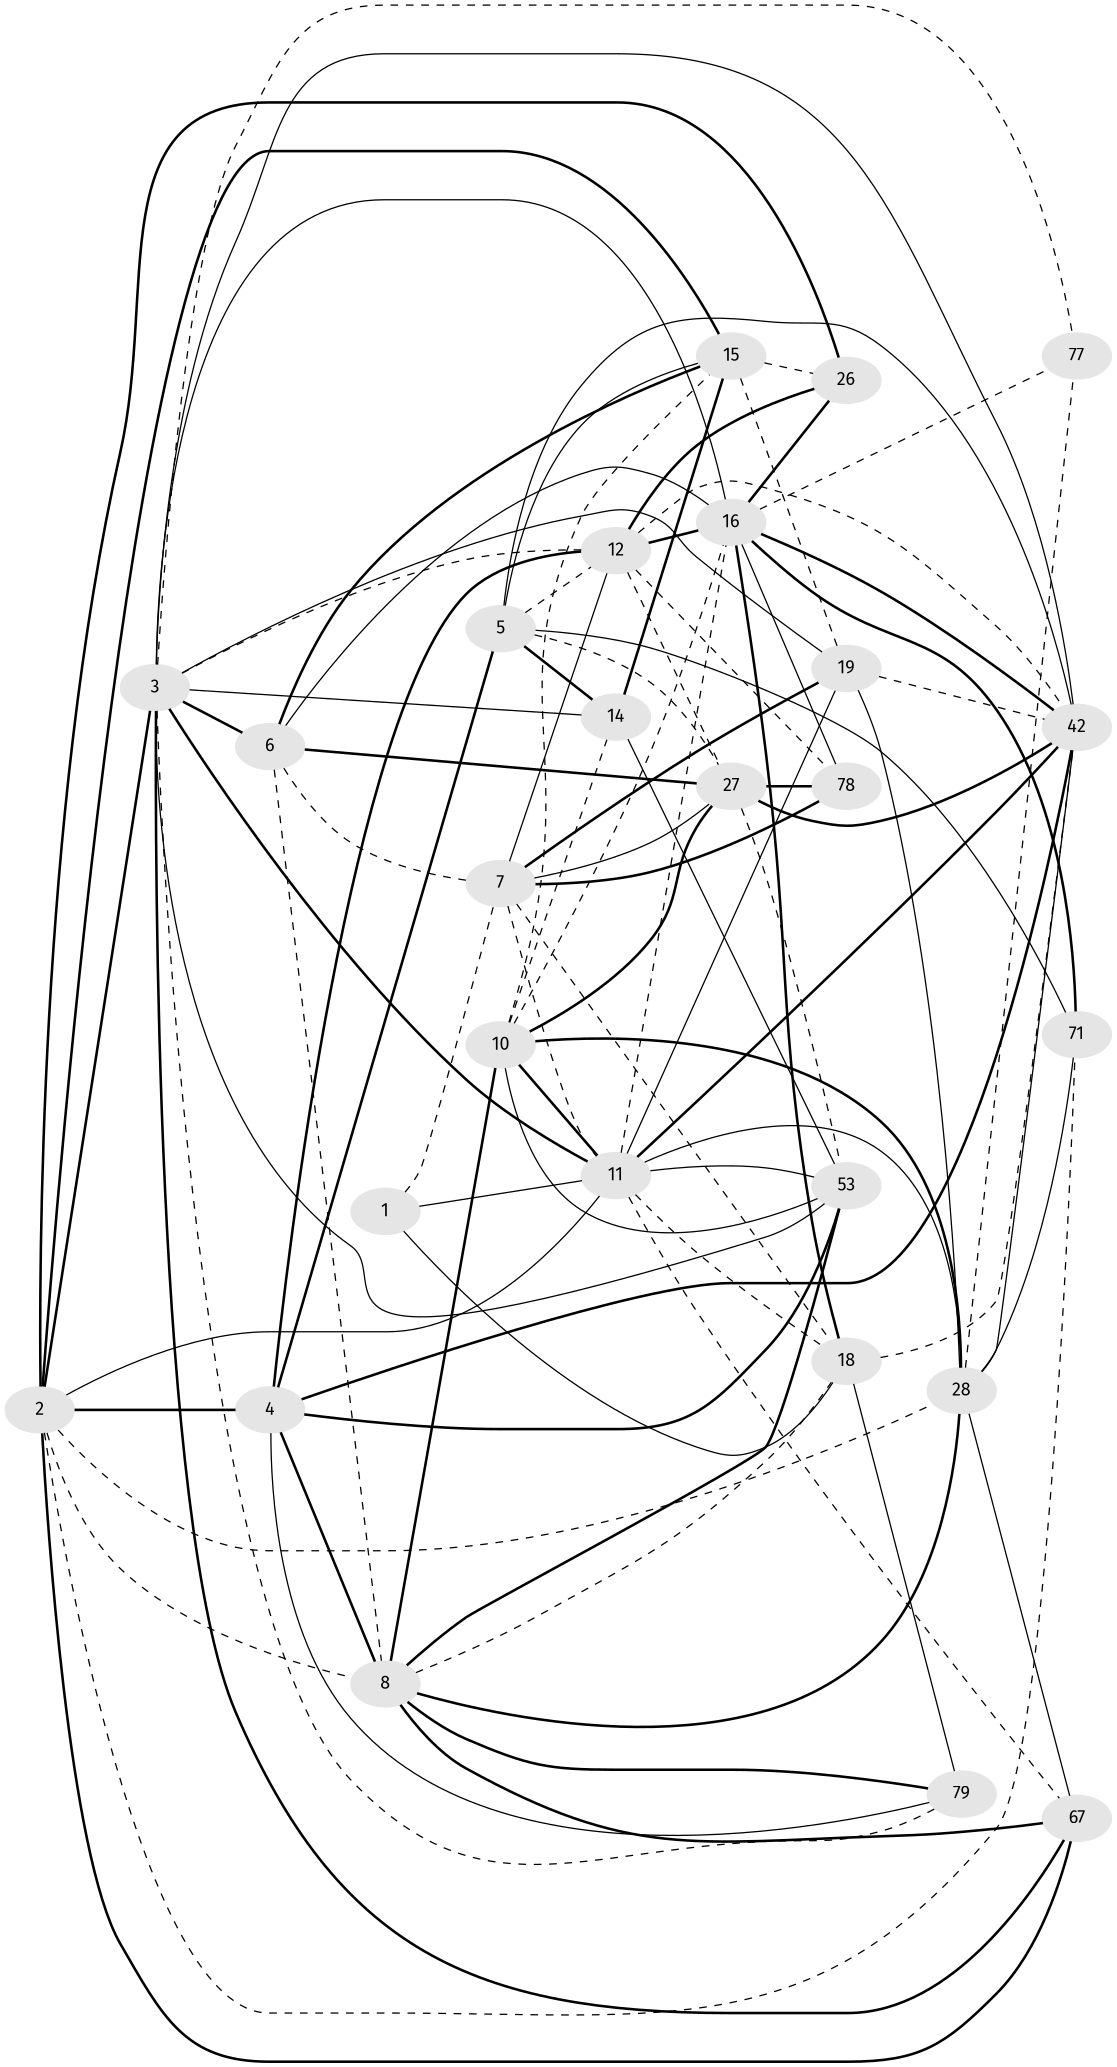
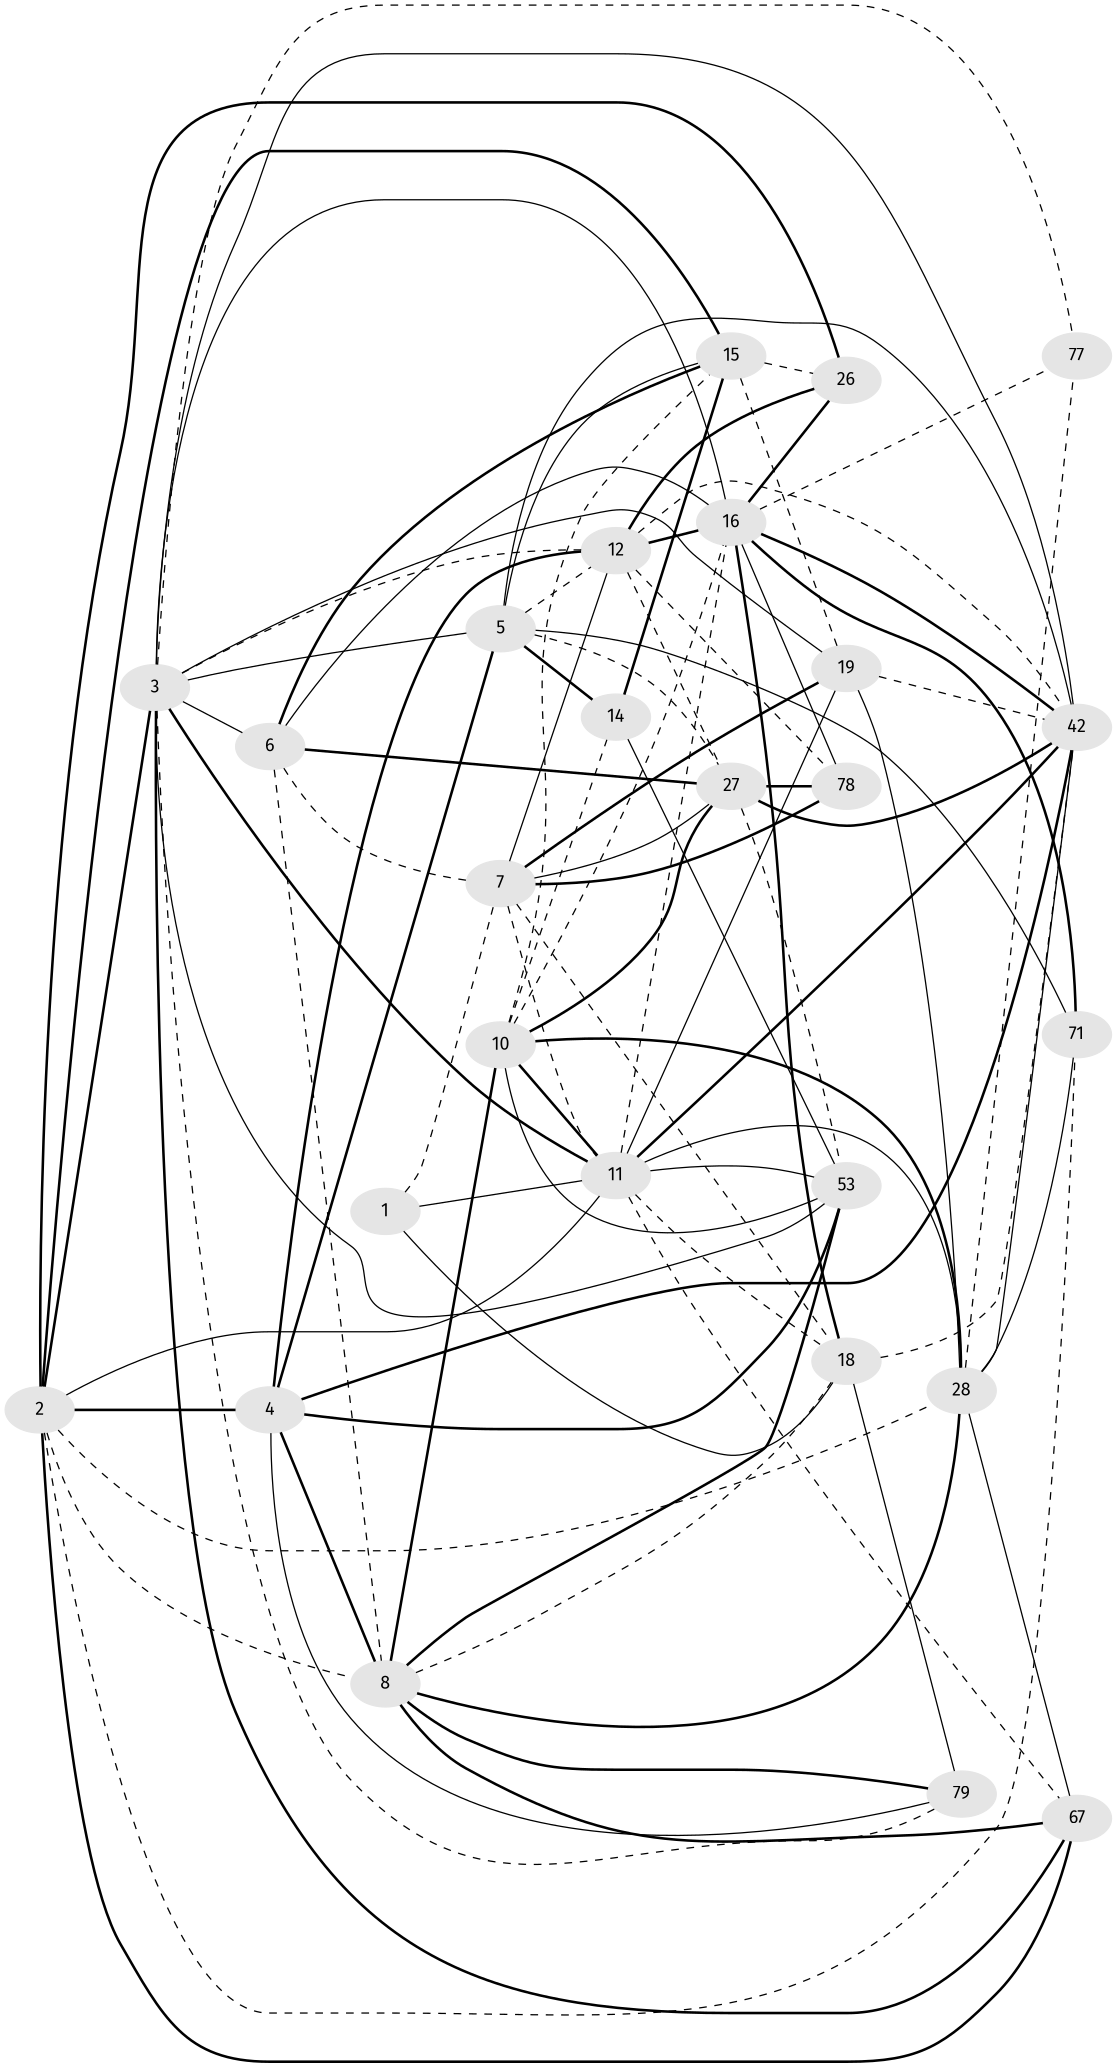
(386, 702) -> (327, 654)
(213, 717) -> (213, 717)
